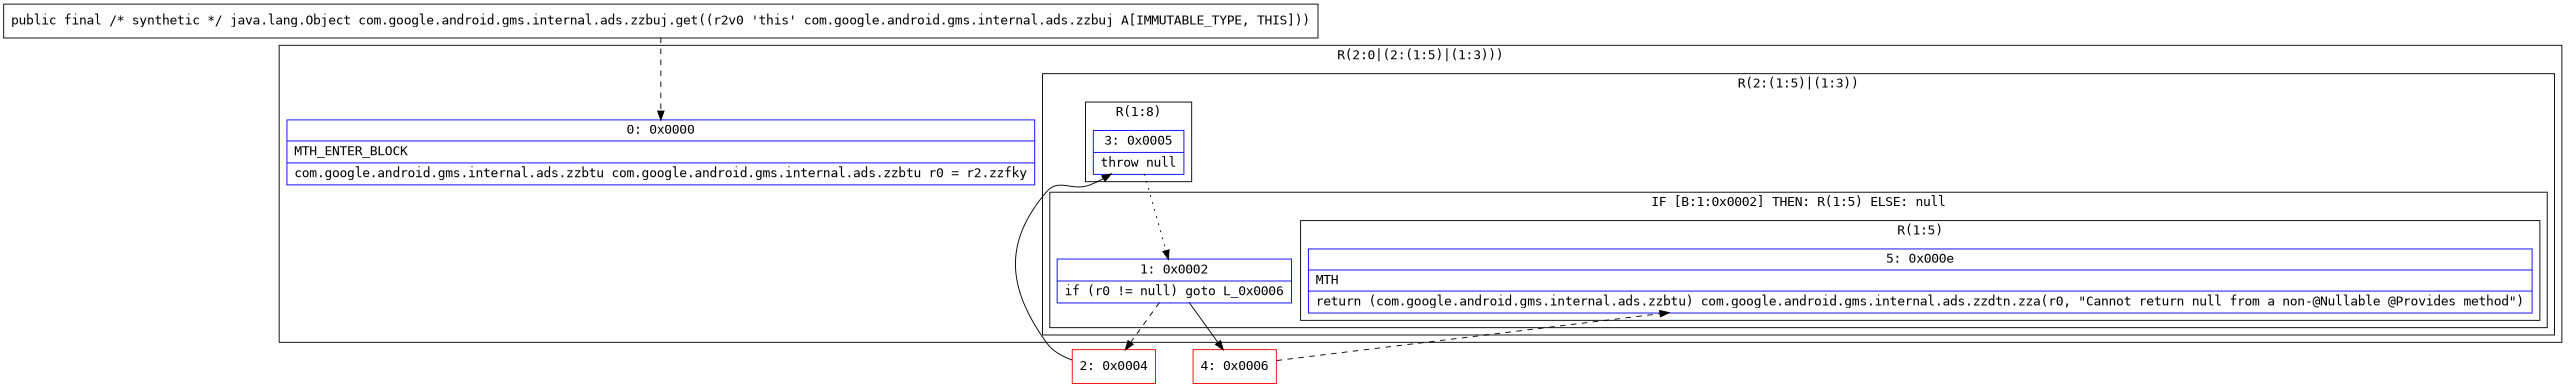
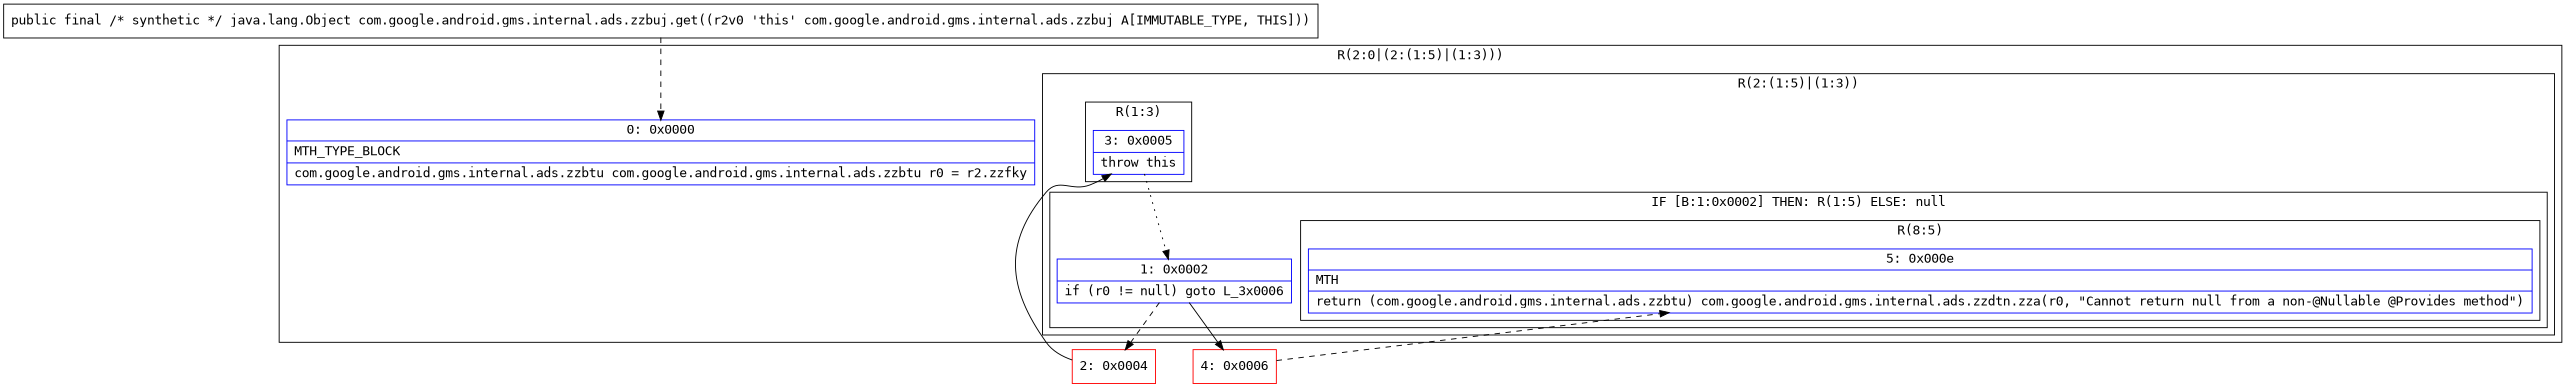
(1139, 113) -> (1139, 113)
(351, 151) -> (347, 151)
(1139, 163) -> (1139, 163)
(1920, 231) -> (1920, 231)
(1174, 292) -> (1174, 292)
